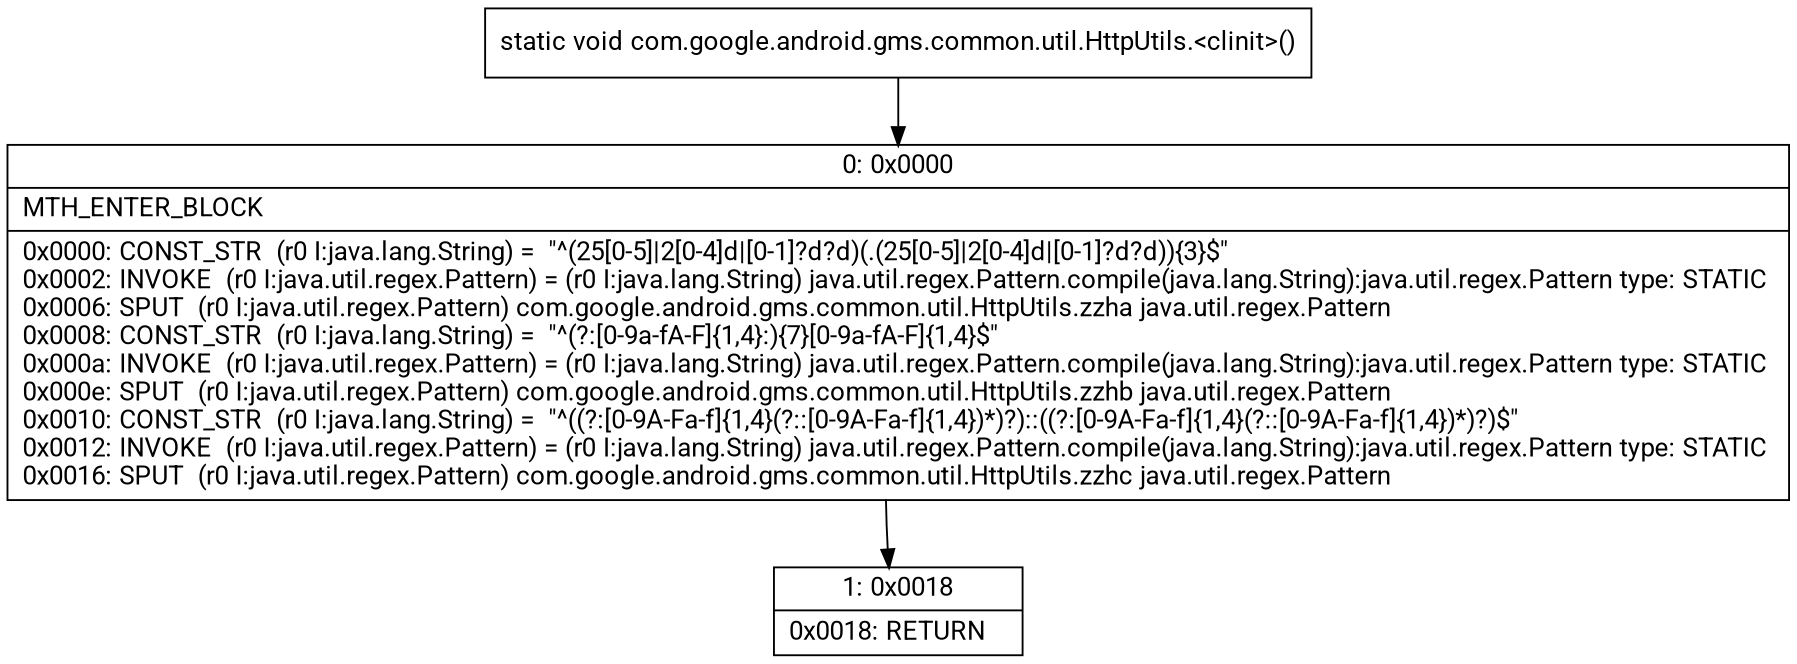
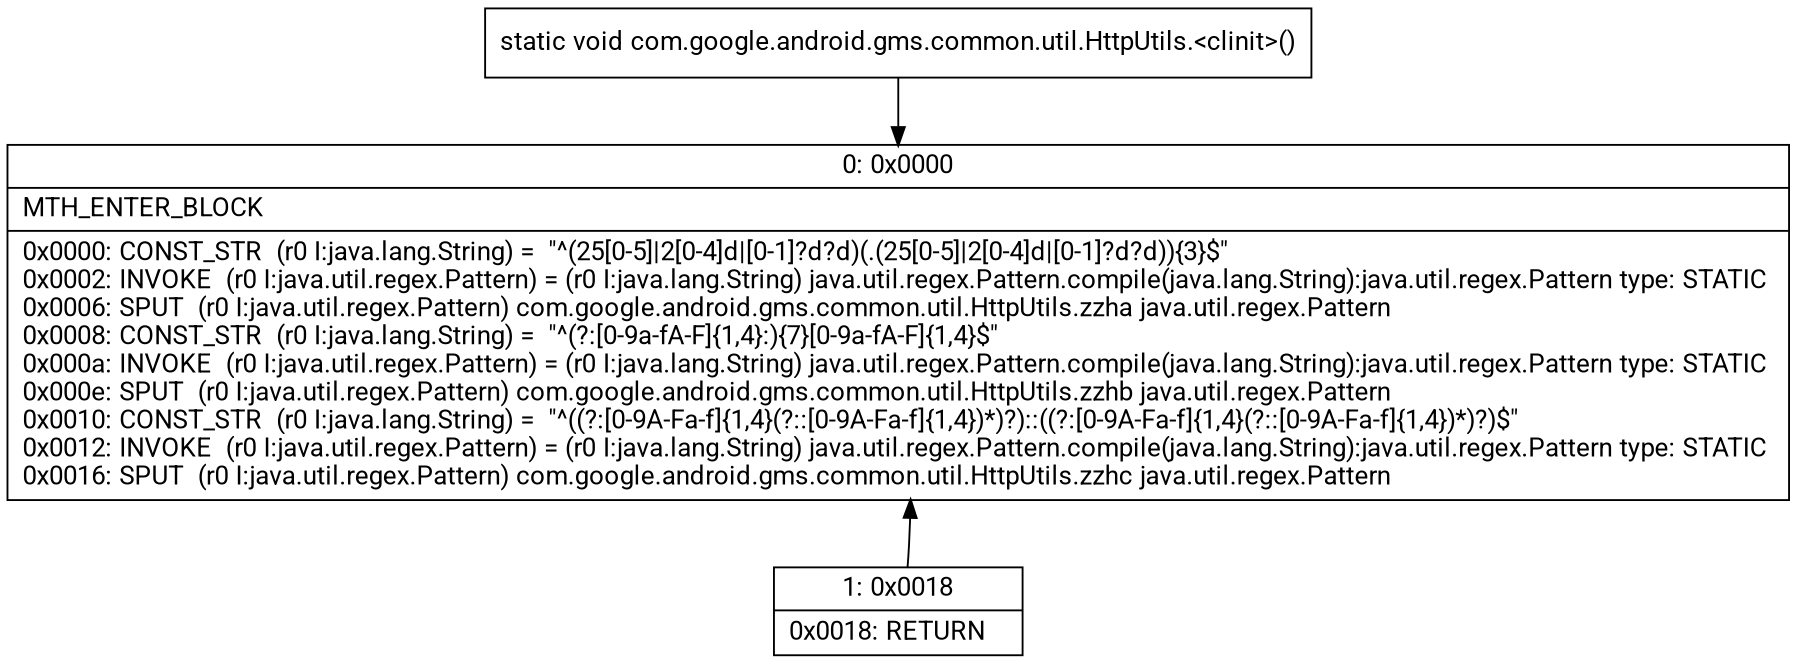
(887, 524) -> (909, 543)
